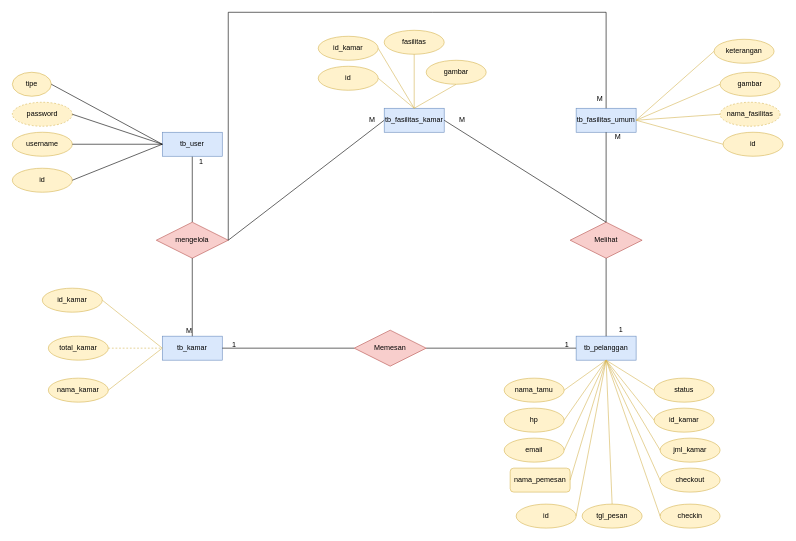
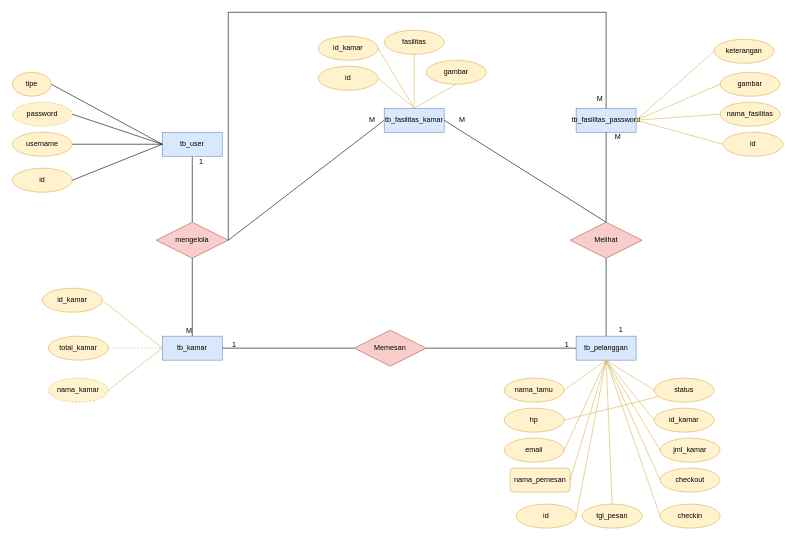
(750, 114) -> (750, 114)
(606, 120) -> (606, 120)
(78, 390) -> (78, 390)
(582, 395) -> (611, 409)
